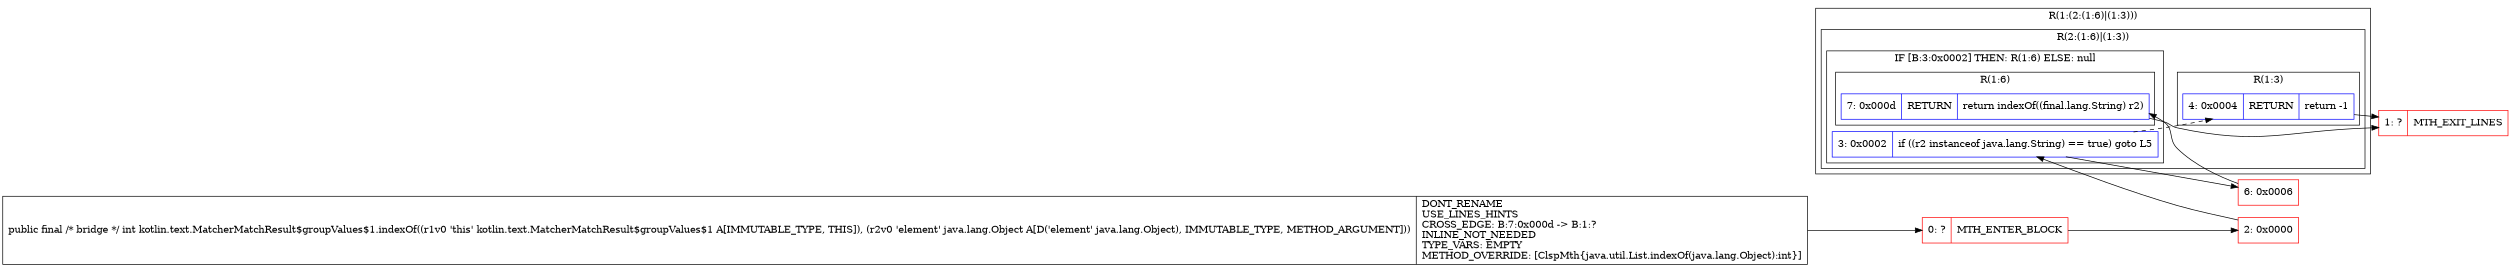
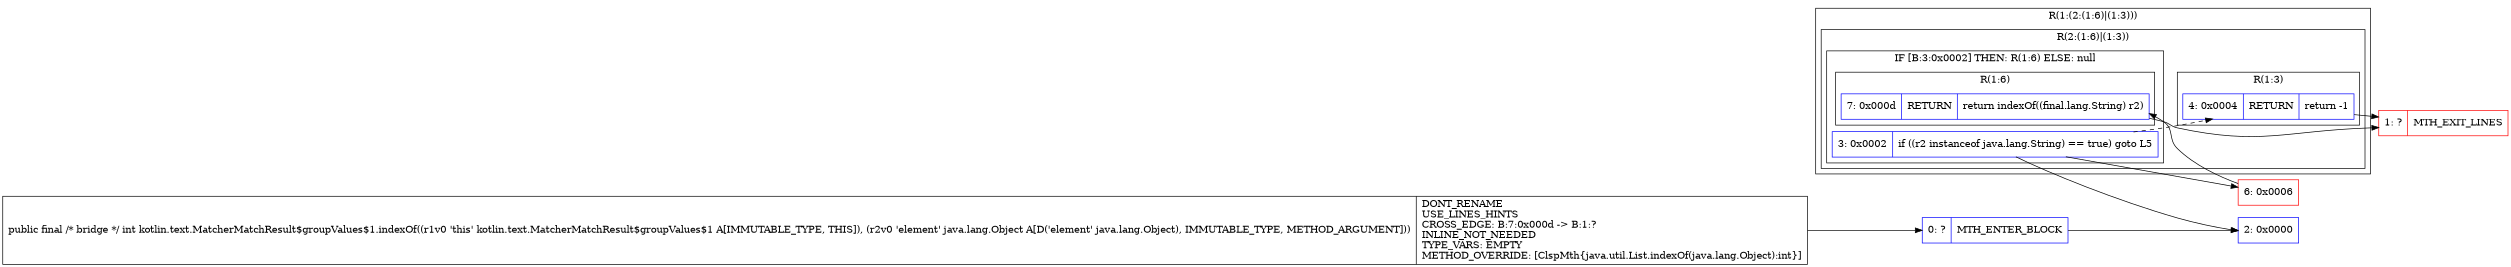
(2140, 194) -> (2121, 200)
(1995, 230) -> (1995, 230)
(2268, 230) -> (2268, 230)
